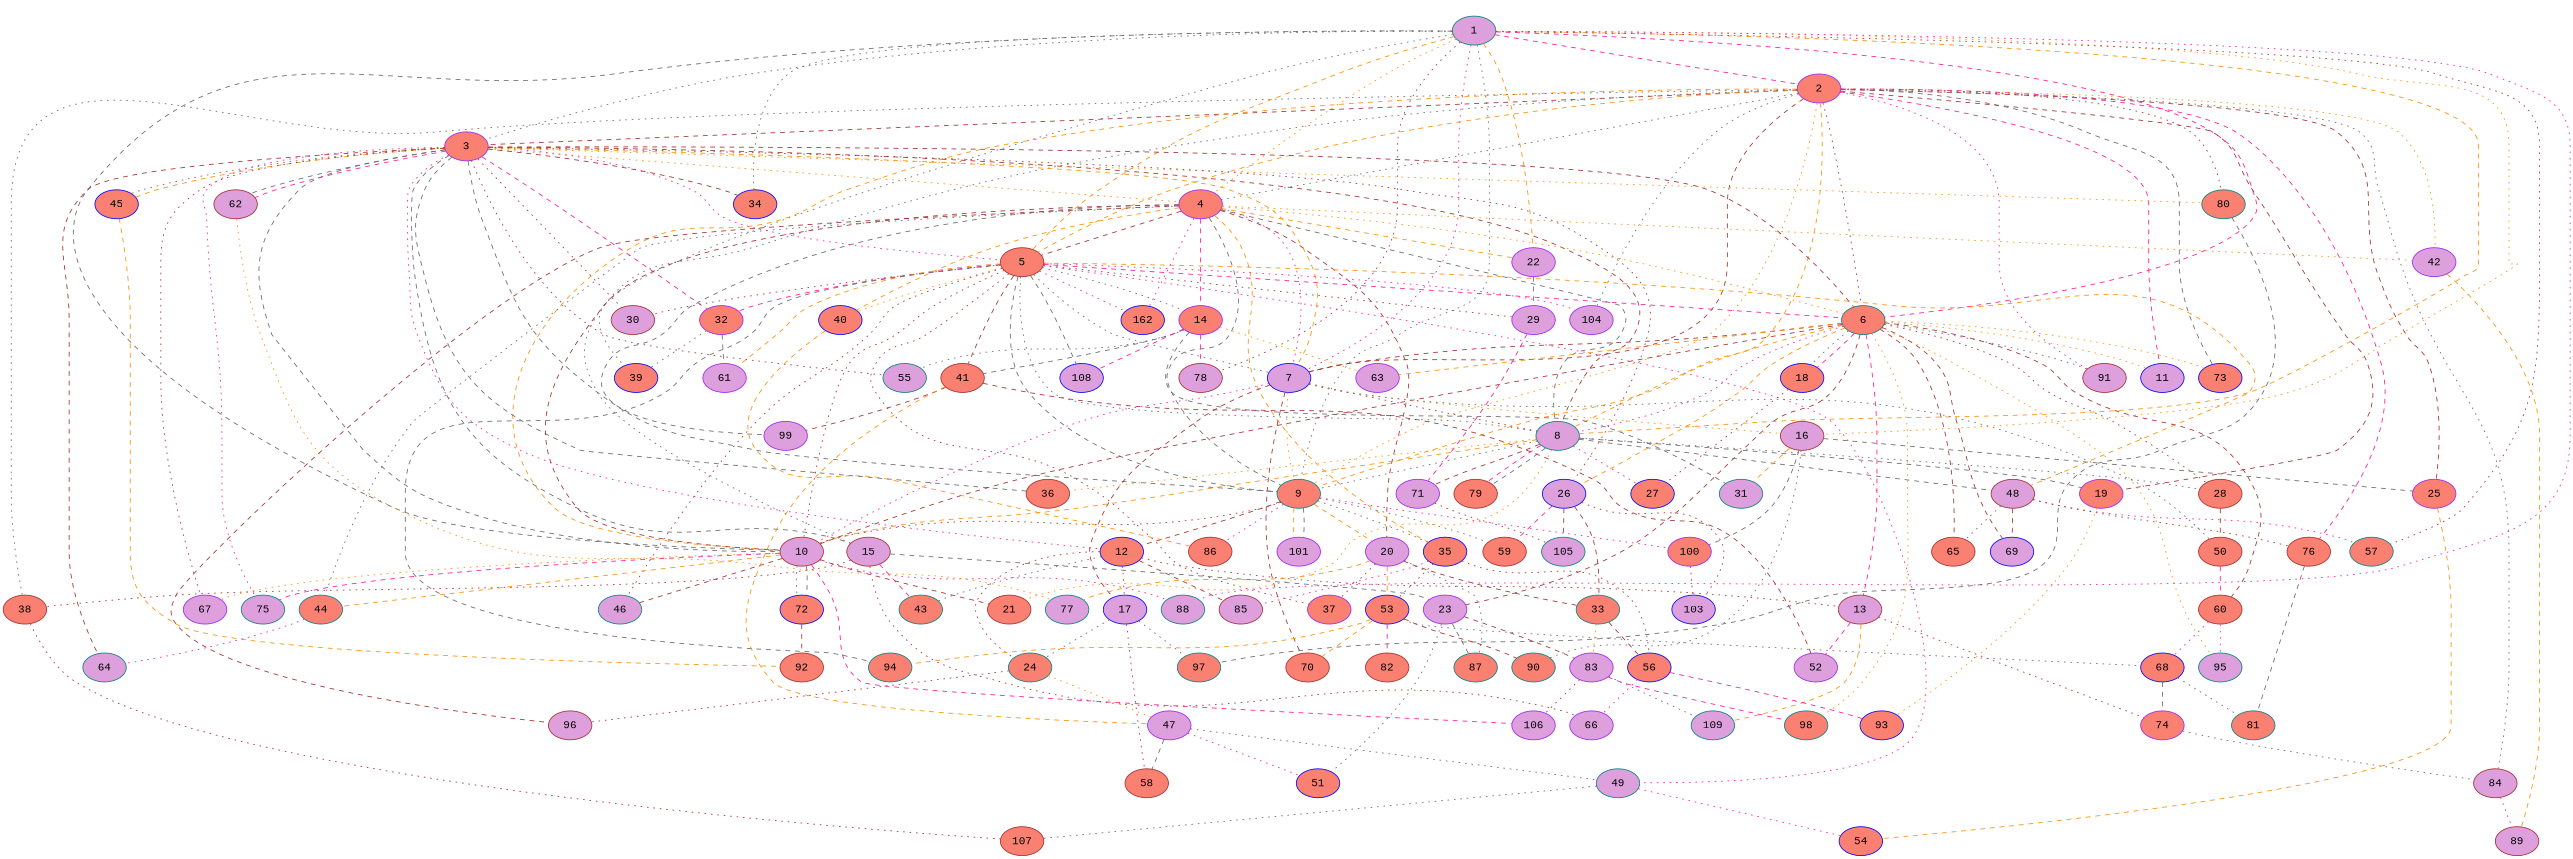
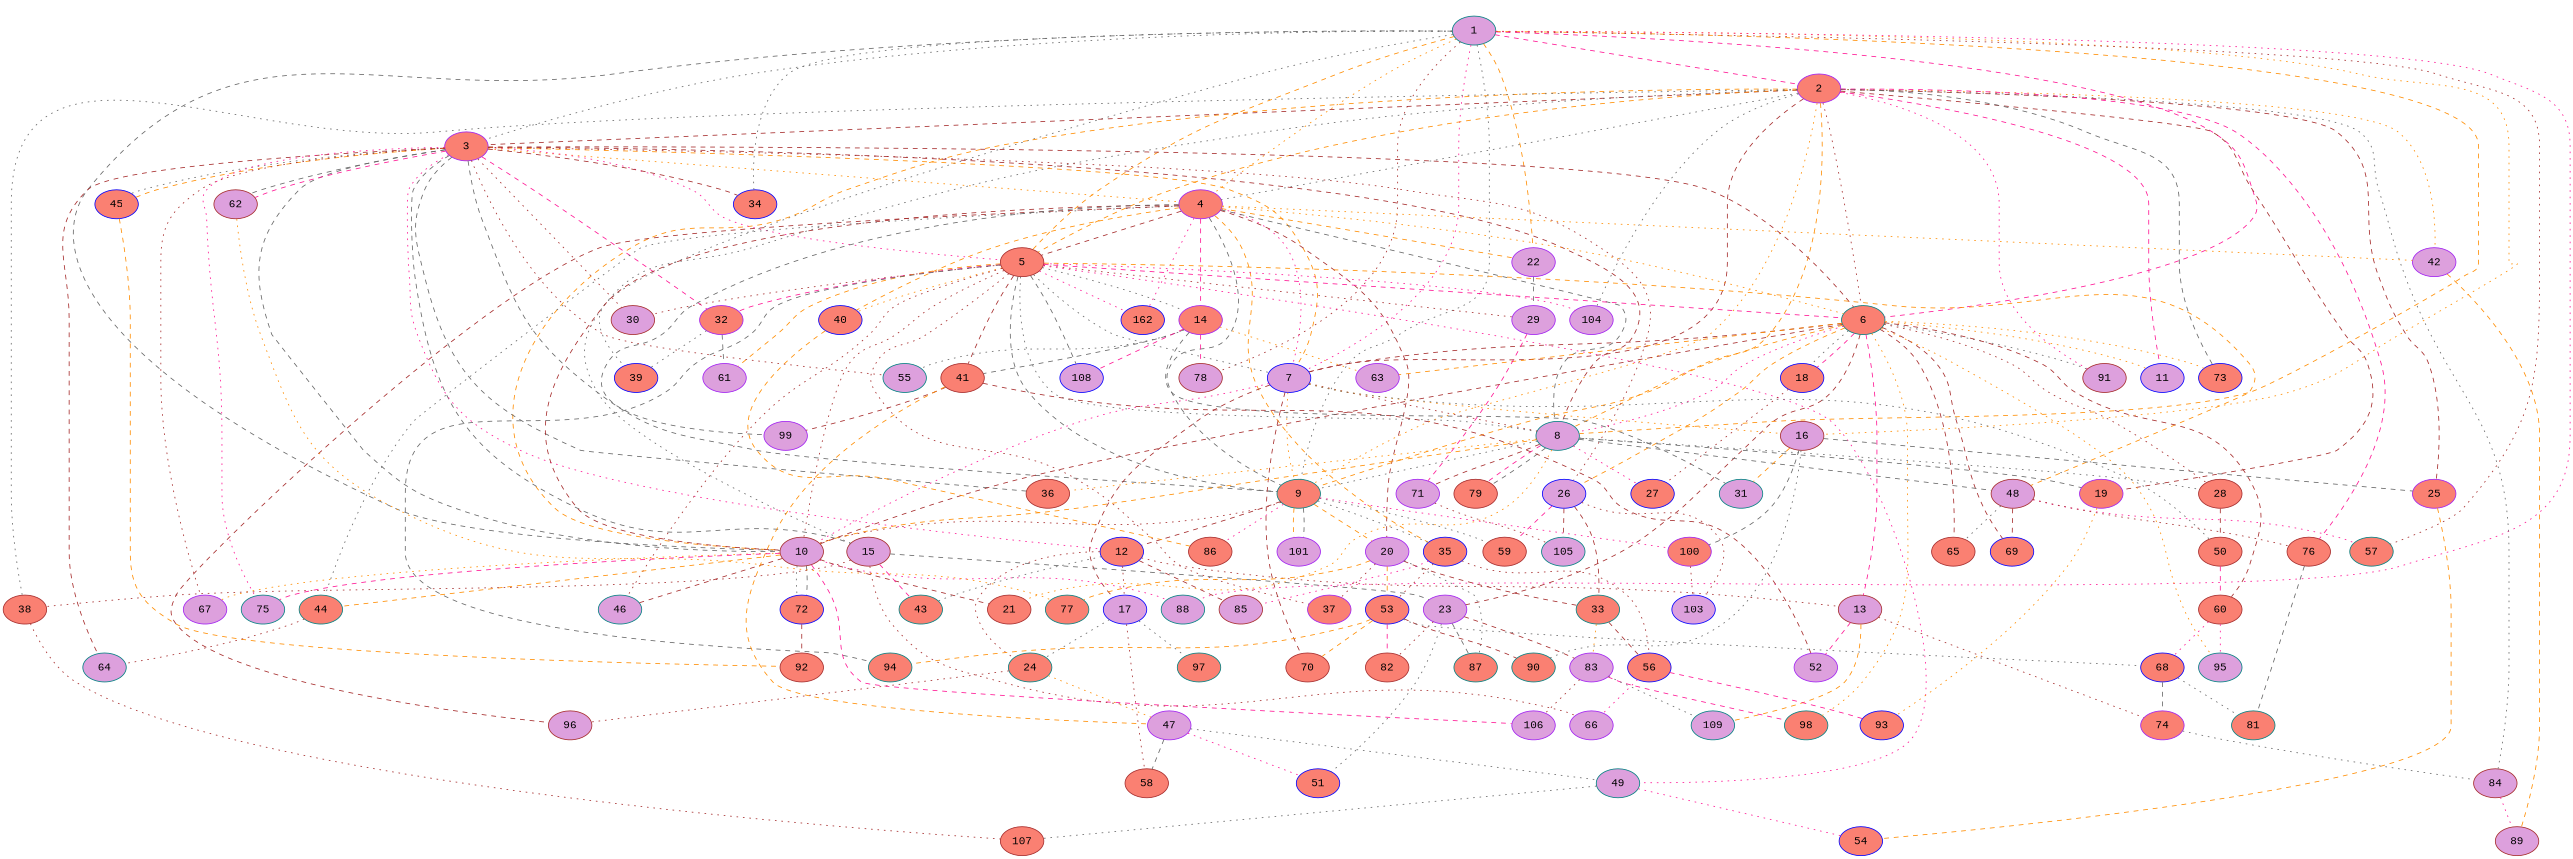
(2224, 204) -> none
(2012, 552) -> (2012, 552)
(1067, 610) -> (1067, 610)
none -> (1416, 638)
(216, 645) -> (216, 645)
